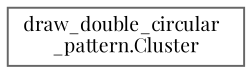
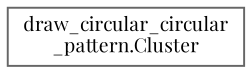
(126, 37) -> (126, 37)
